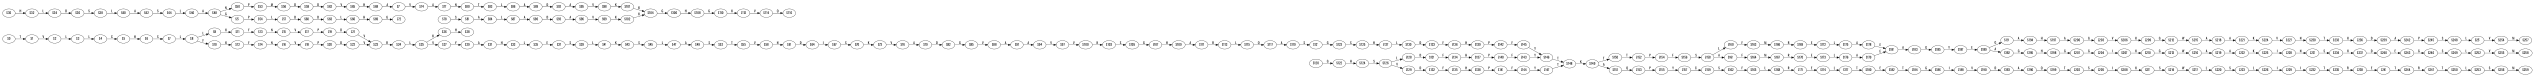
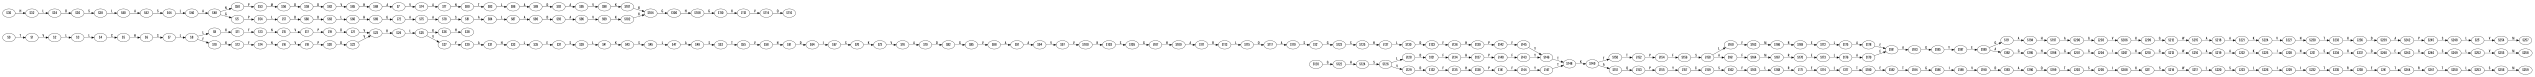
none -> (422, 19)
